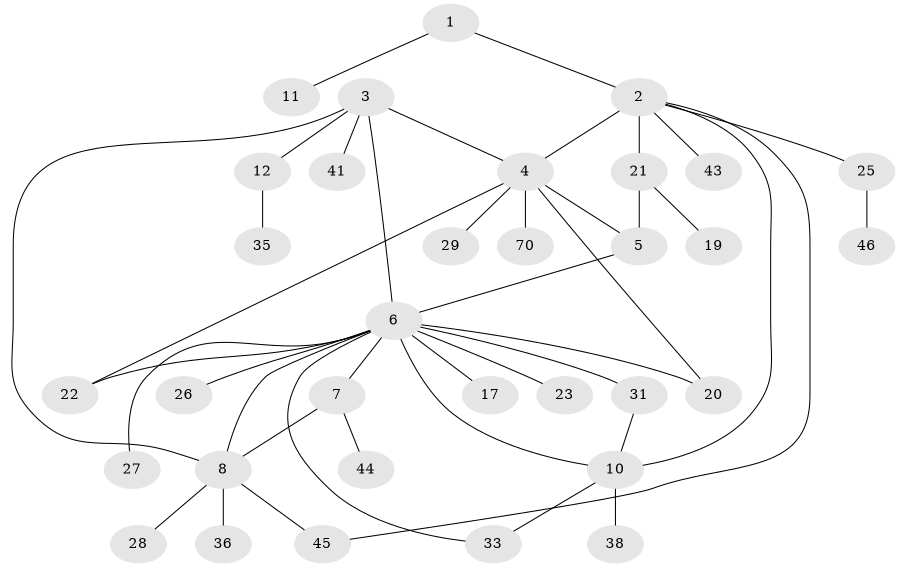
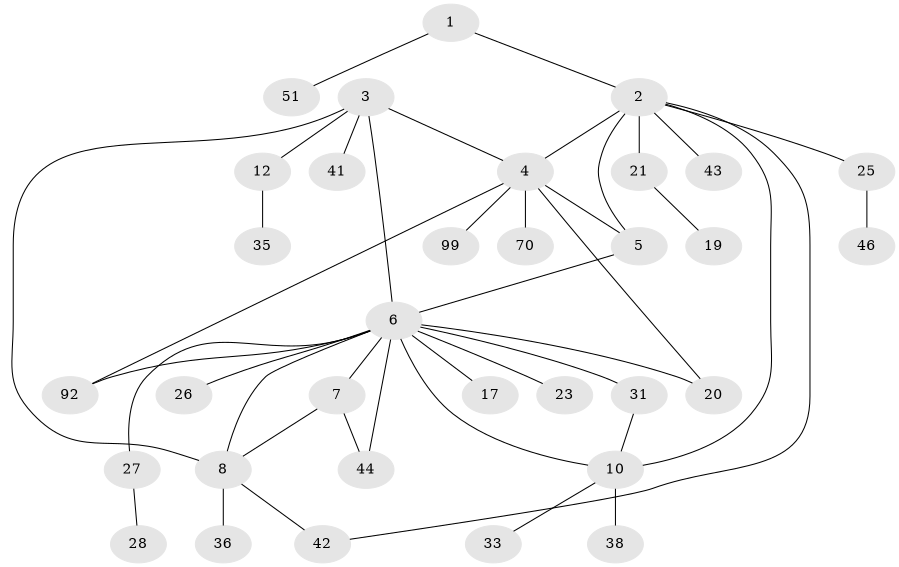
(292, 97) -> (292, 97)
(639, 209) -> (598, 172)
(451, 246) -> (451, 246)
(70, 395) -> (70, 395)
(307, 465) -> (380, 395)
(181, 507) -> (135, 507)
(323, 544) -> (323, 544)
